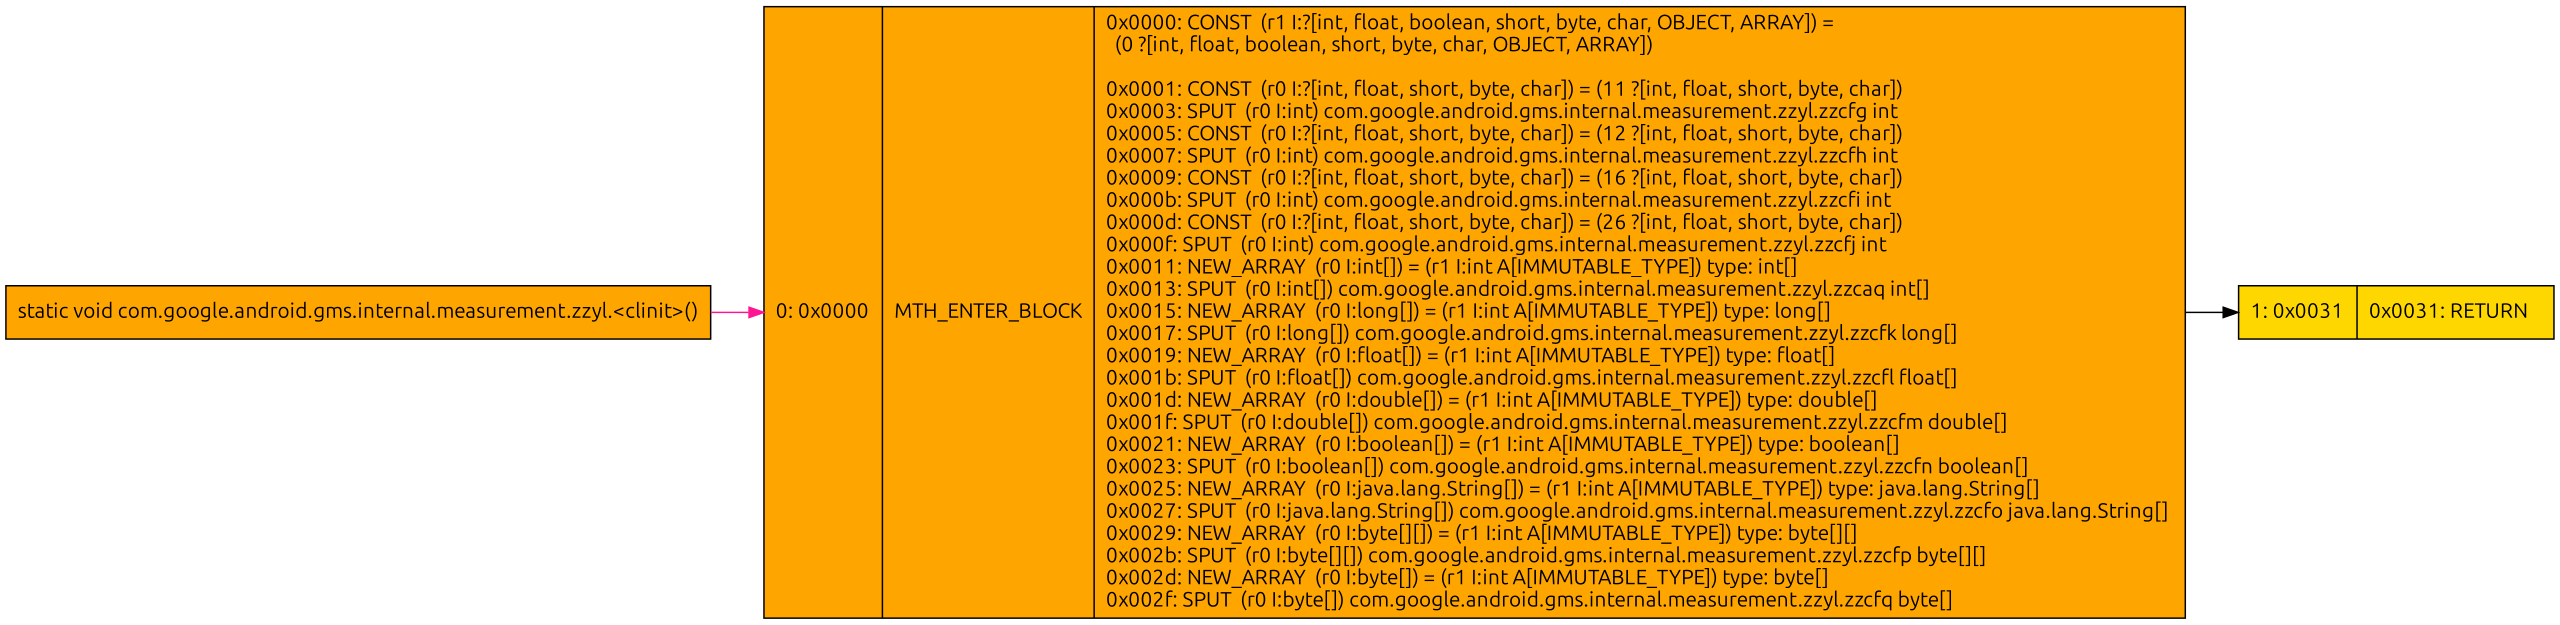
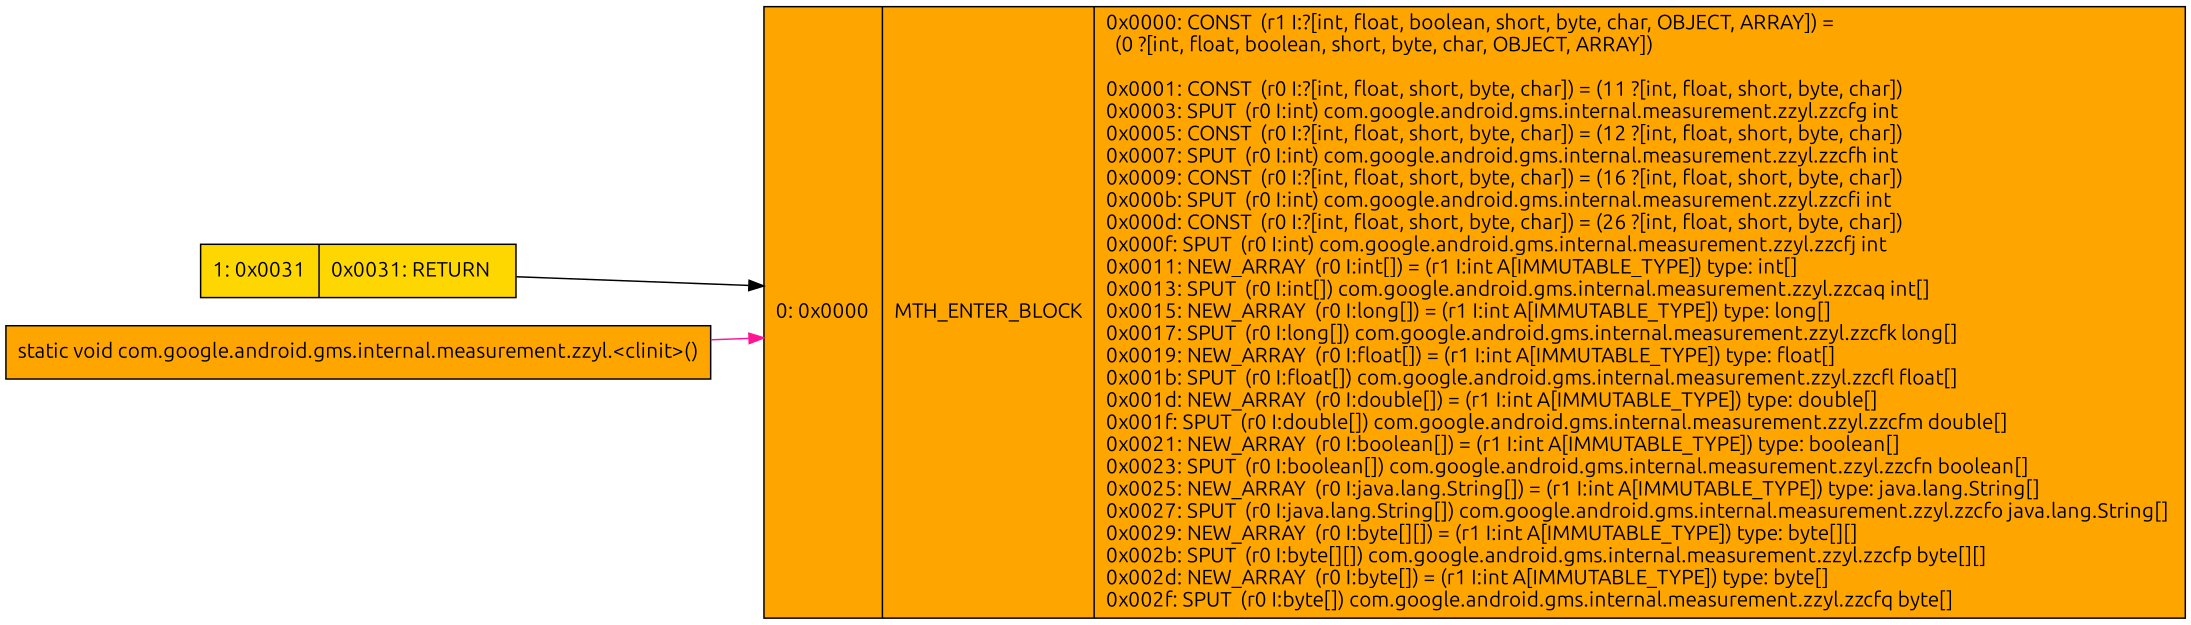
(2204, 312) -> (632, 281)
